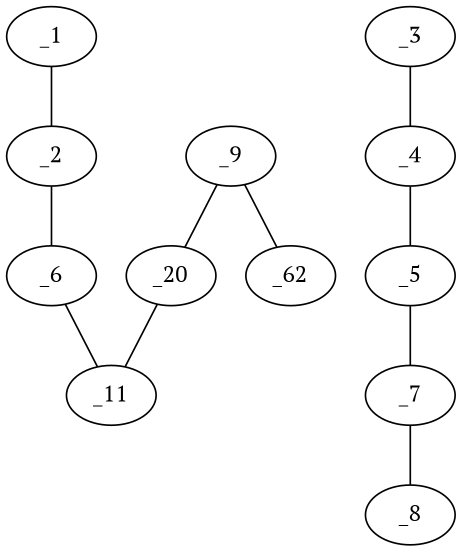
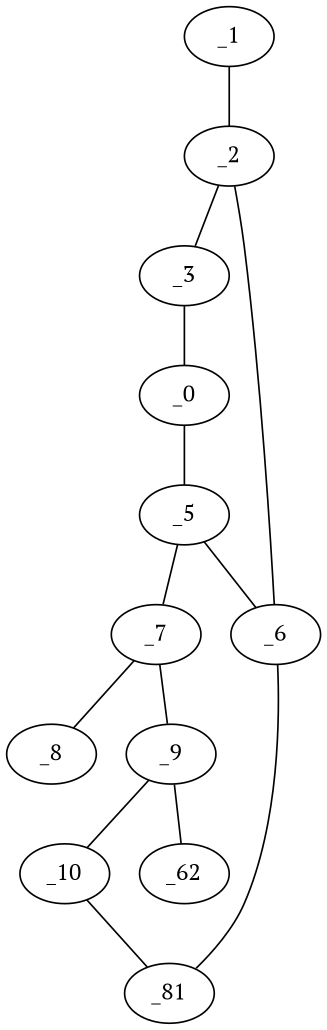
(410, 156) -> (184, 395)
none -> (207, 216)
(171, 276) -> (65, 874)
(111, 395) -> (169, 993)
none -> (230, 575)
none -> (164, 694)
